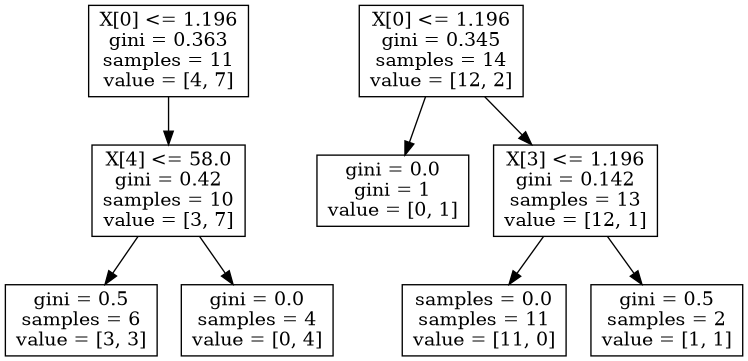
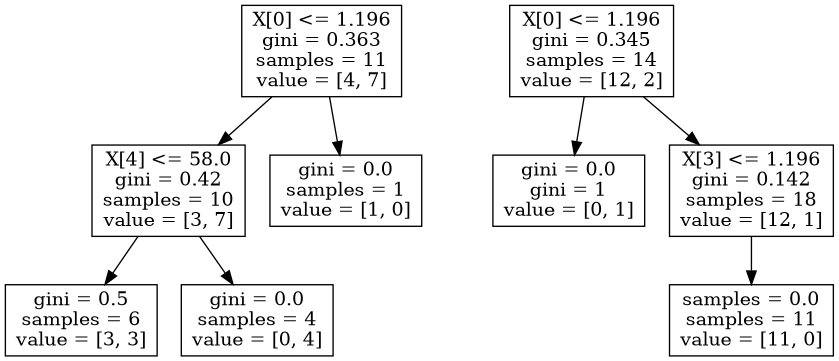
none -> (346, 191)
(575, 191) -> (751, 191)
(667, 320) -> none
